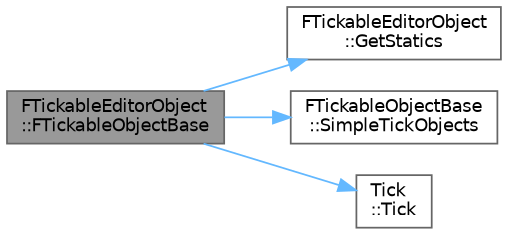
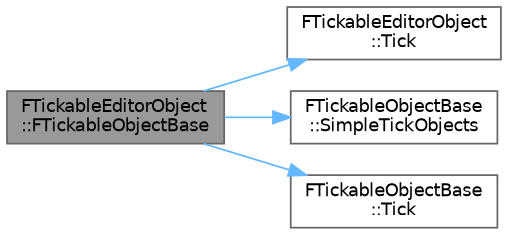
(394, 33) -> (394, 33)
(394, 201) -> (394, 201)
